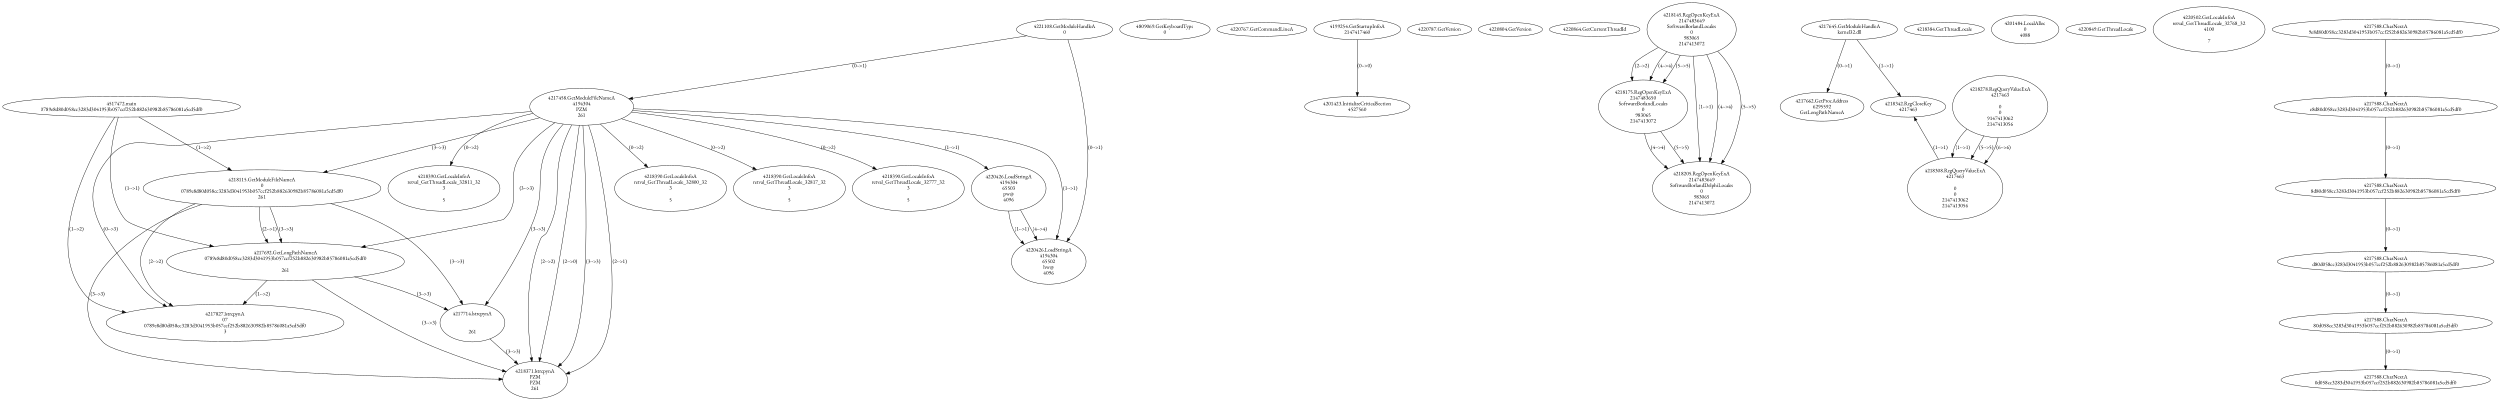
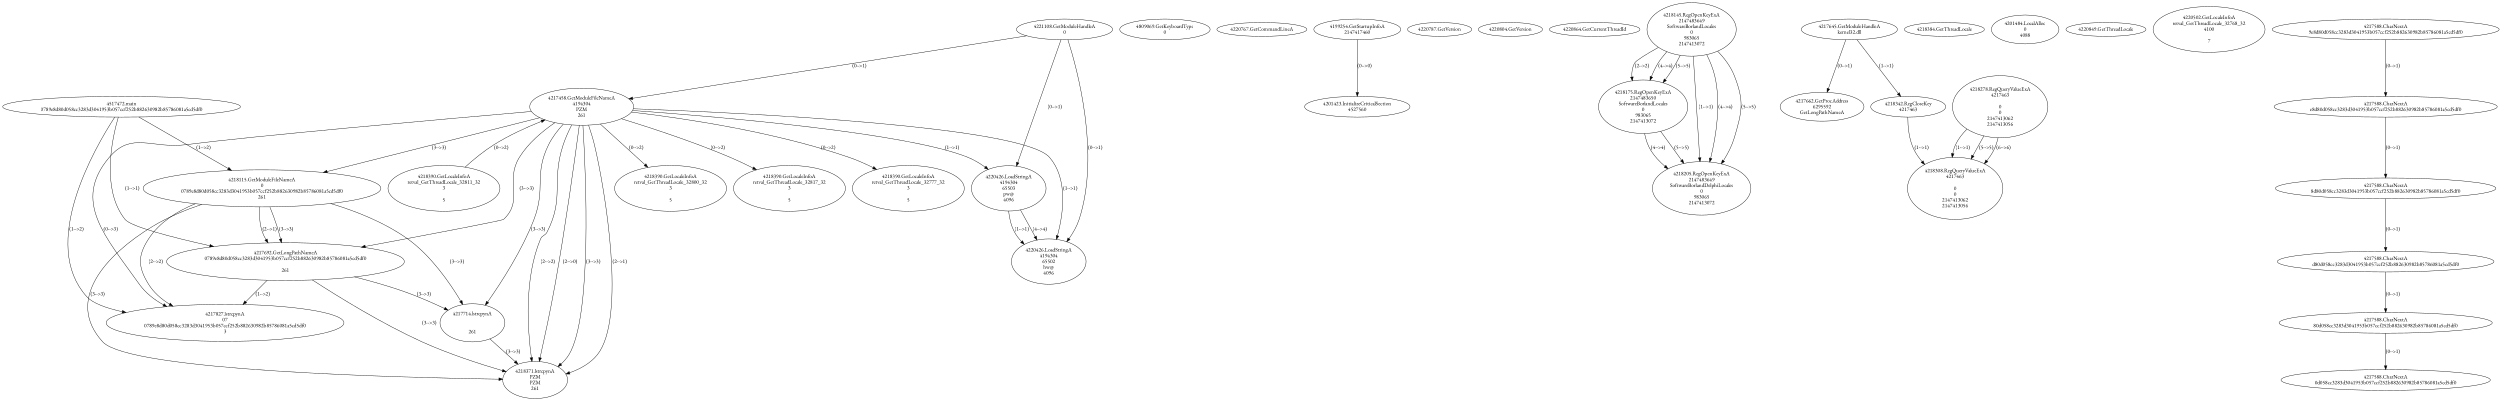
none -> (1039, 101)
(2000, 107) -> (2000, 107)
(491, 127) -> (501, 141)
(1927, 140) -> (1911, 141)
